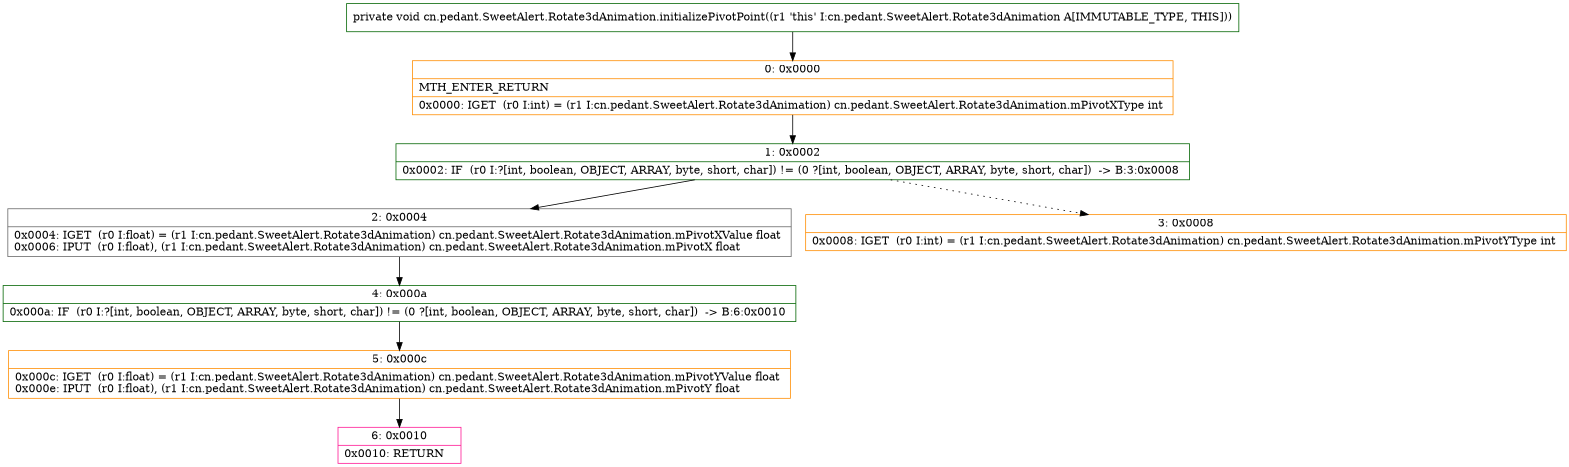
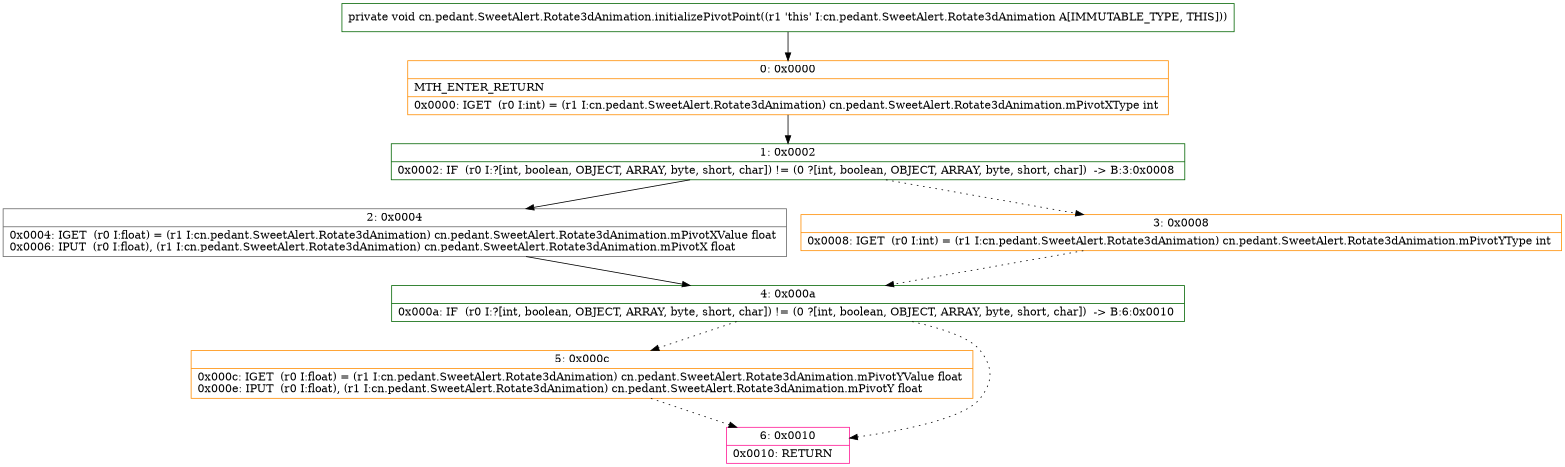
none -> (988, 267)
(400, 332) -> (698, 335)
none -> (979, 399)
(400, 409) -> (690, 412)
